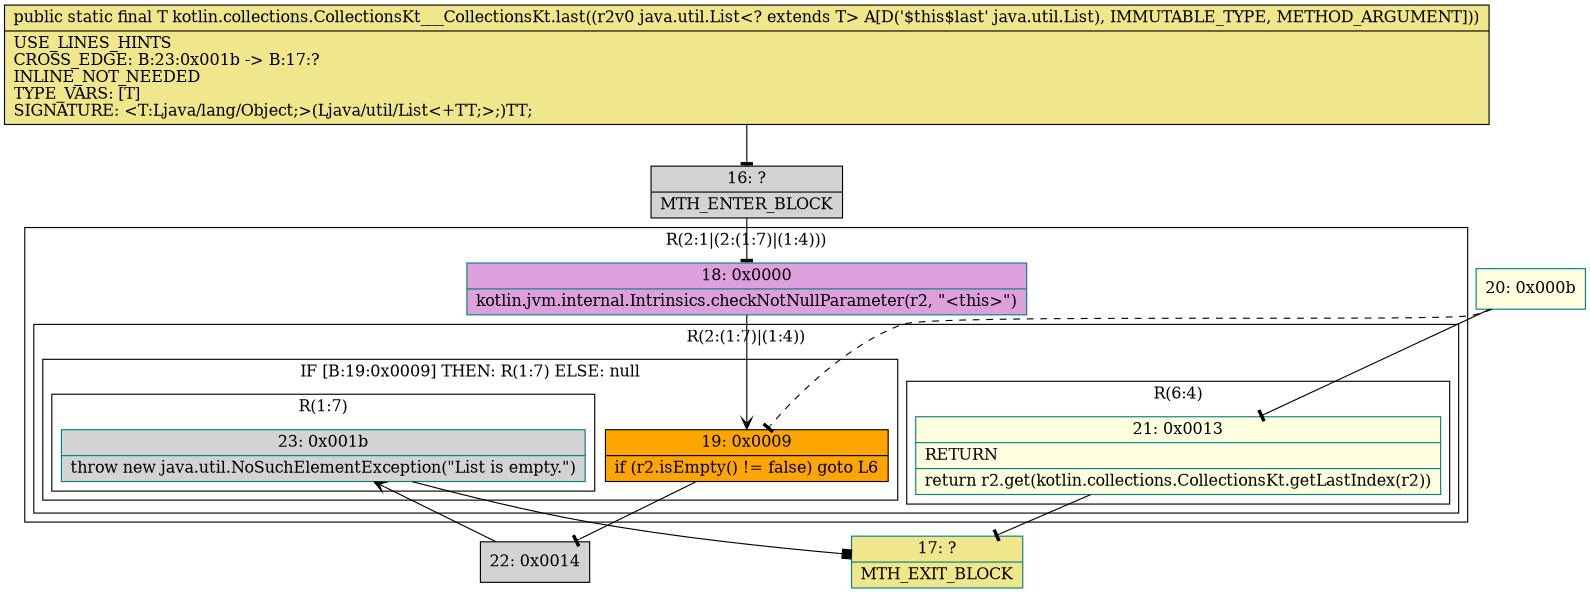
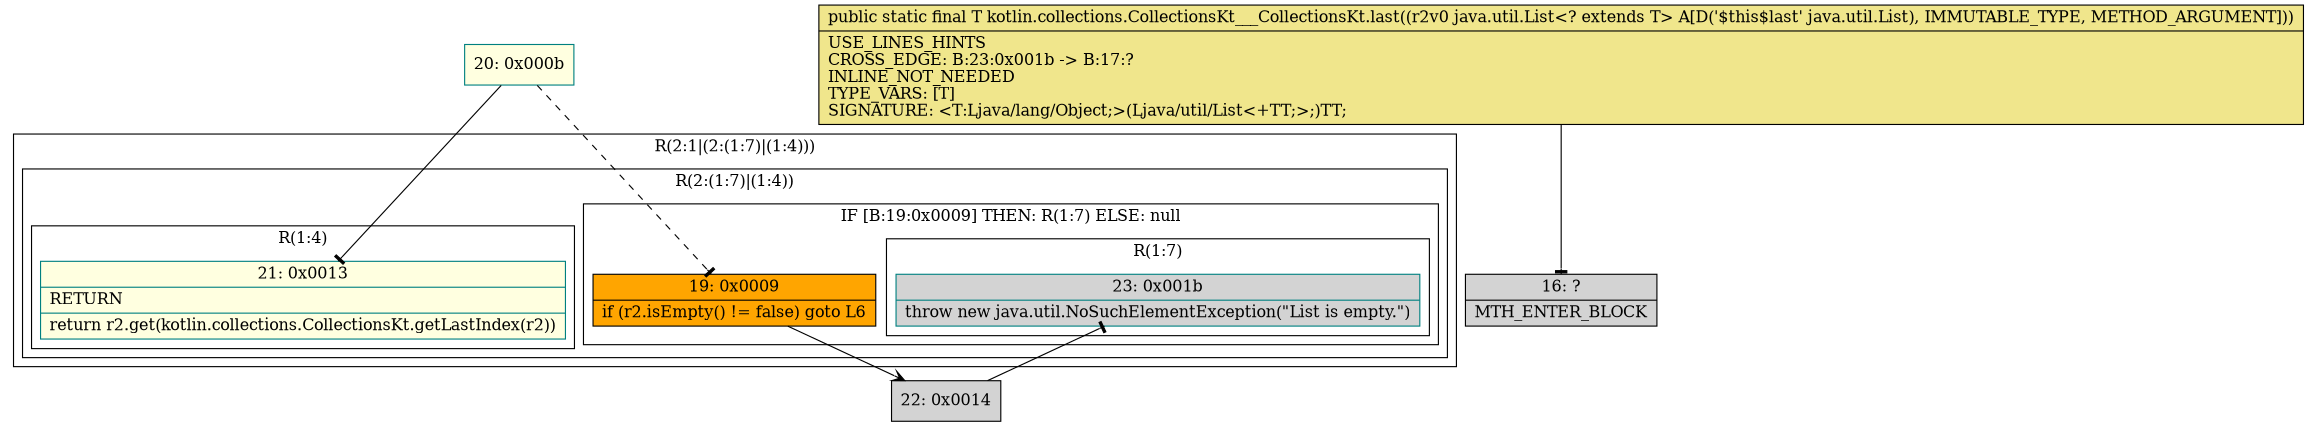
(747, 289) -> none
(1178, 394) -> (303, 239)
(638, 510) -> (841, 351)
(440, 514) -> (1043, 355)
(937, 562) -> none
